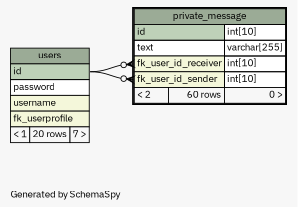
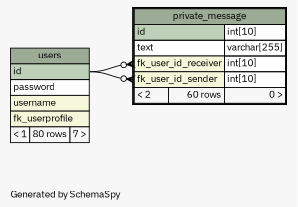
(50, 134) -> (50, 134)
